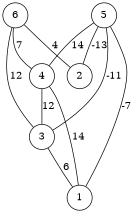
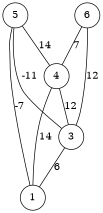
(80, 76) -> none
